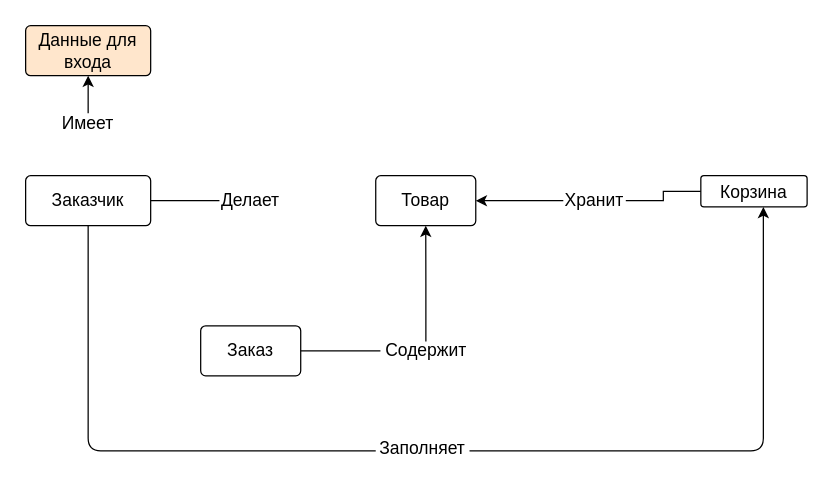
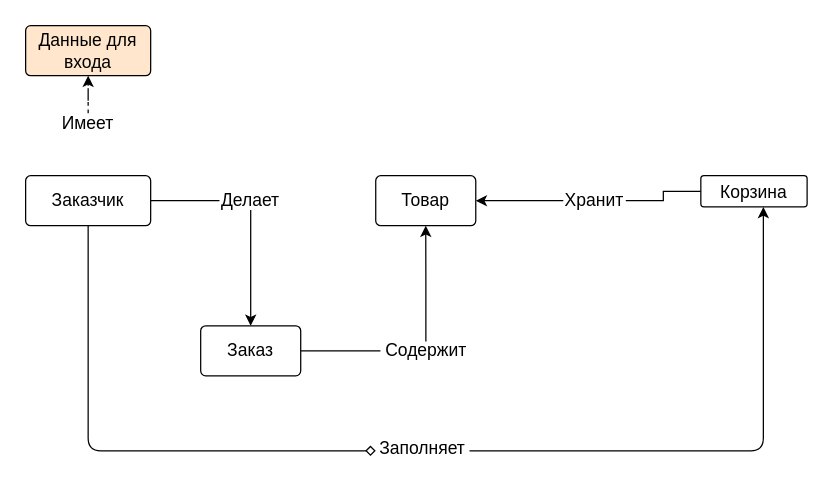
(88, 105) -> (88, 105)
none -> (251, 263)
(369, 451) -> (365, 451)
